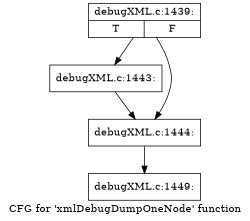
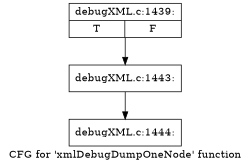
(171, 75) -> none
(145, 187) -> none
